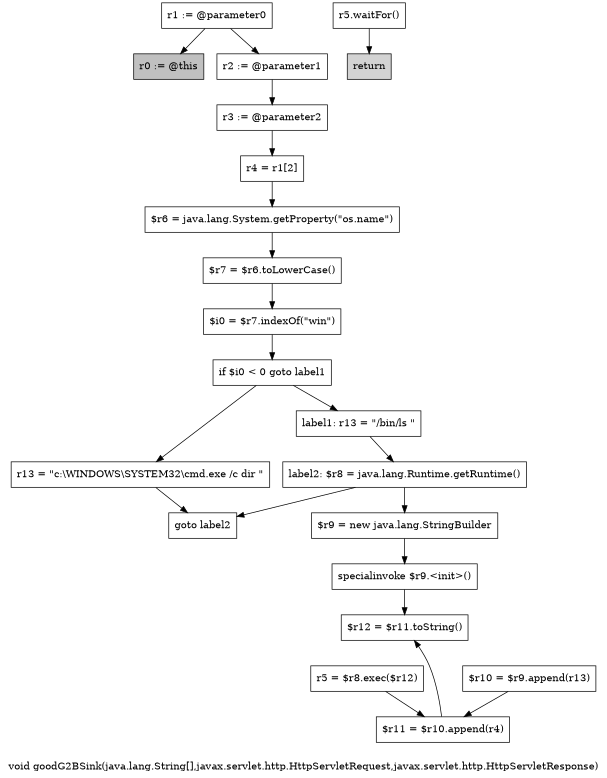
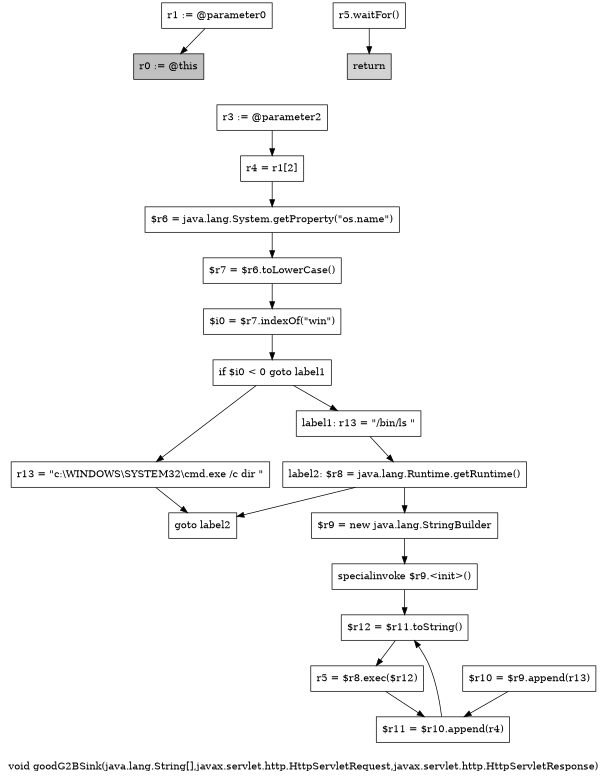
(272, 67) -> none
none -> (388, 650)
